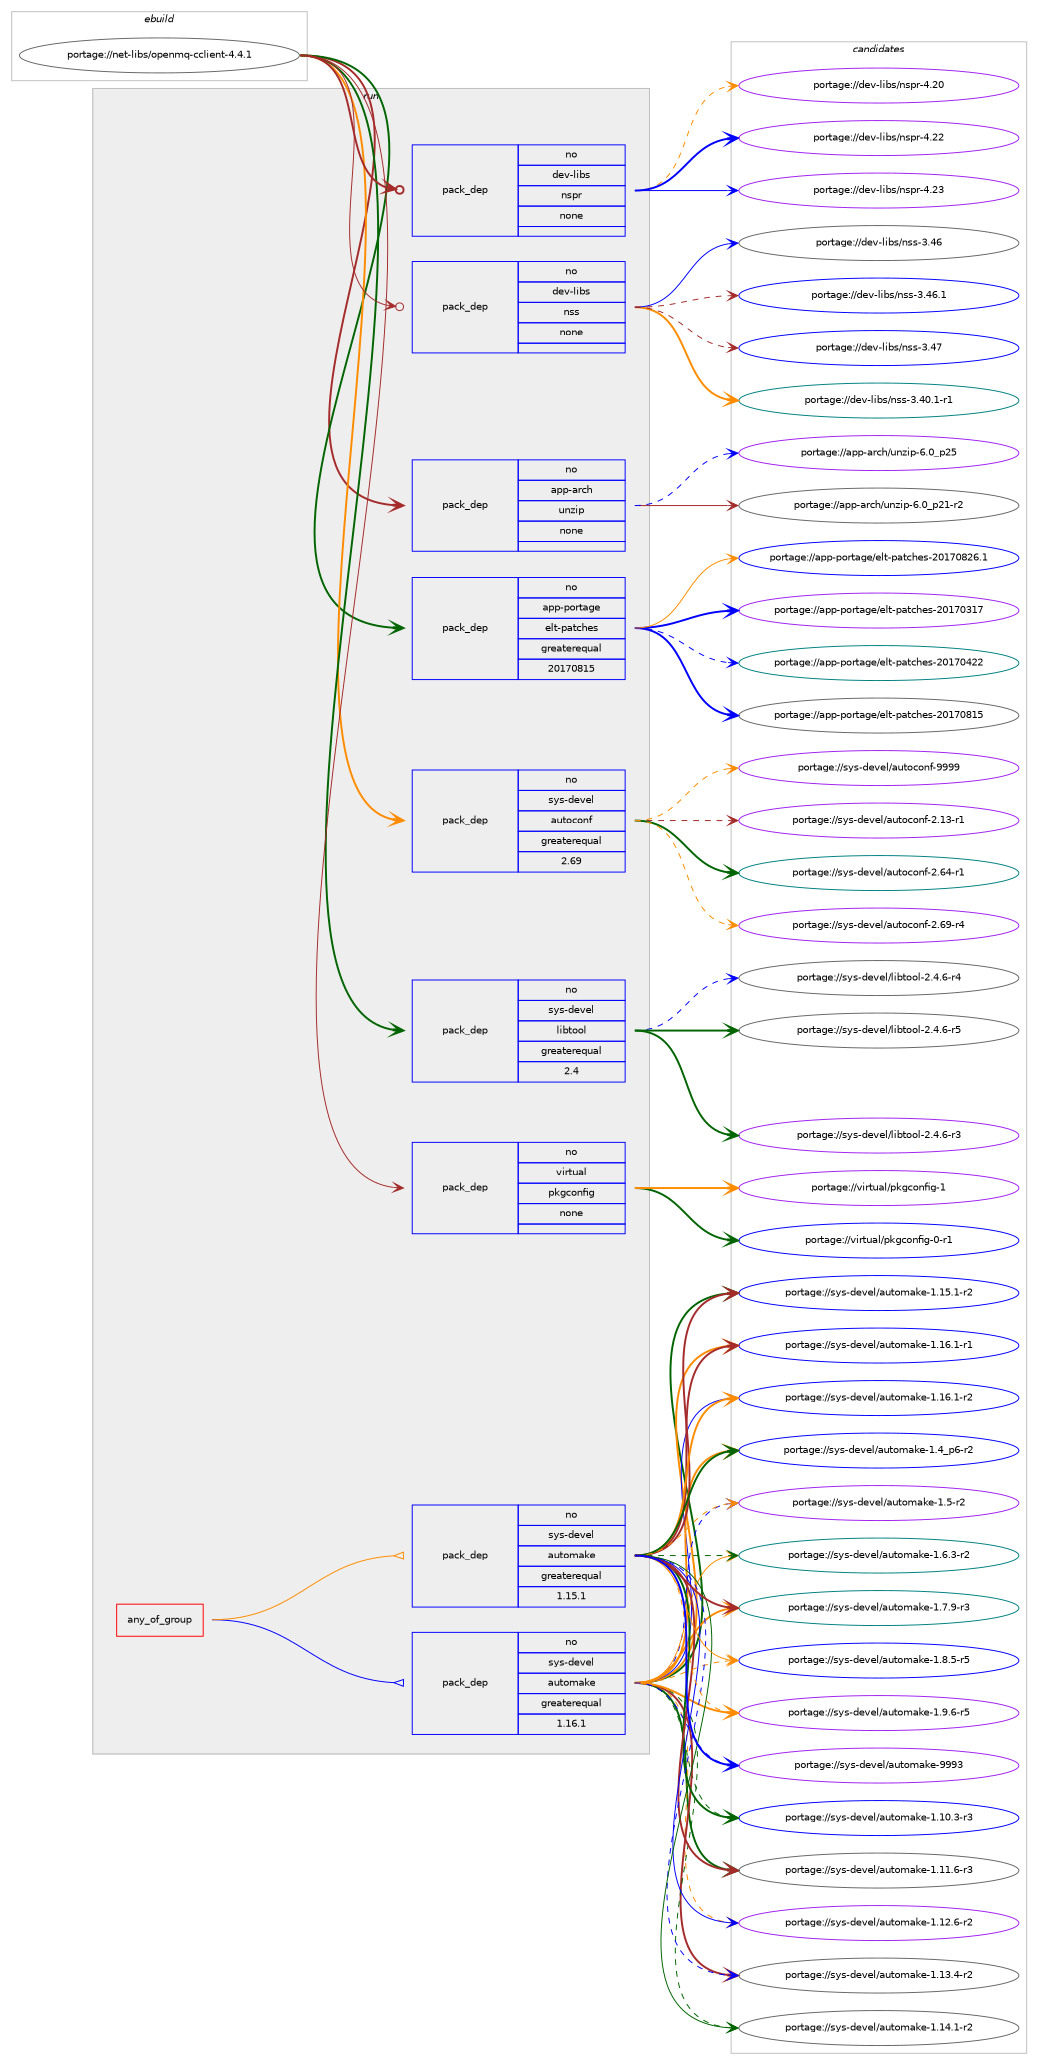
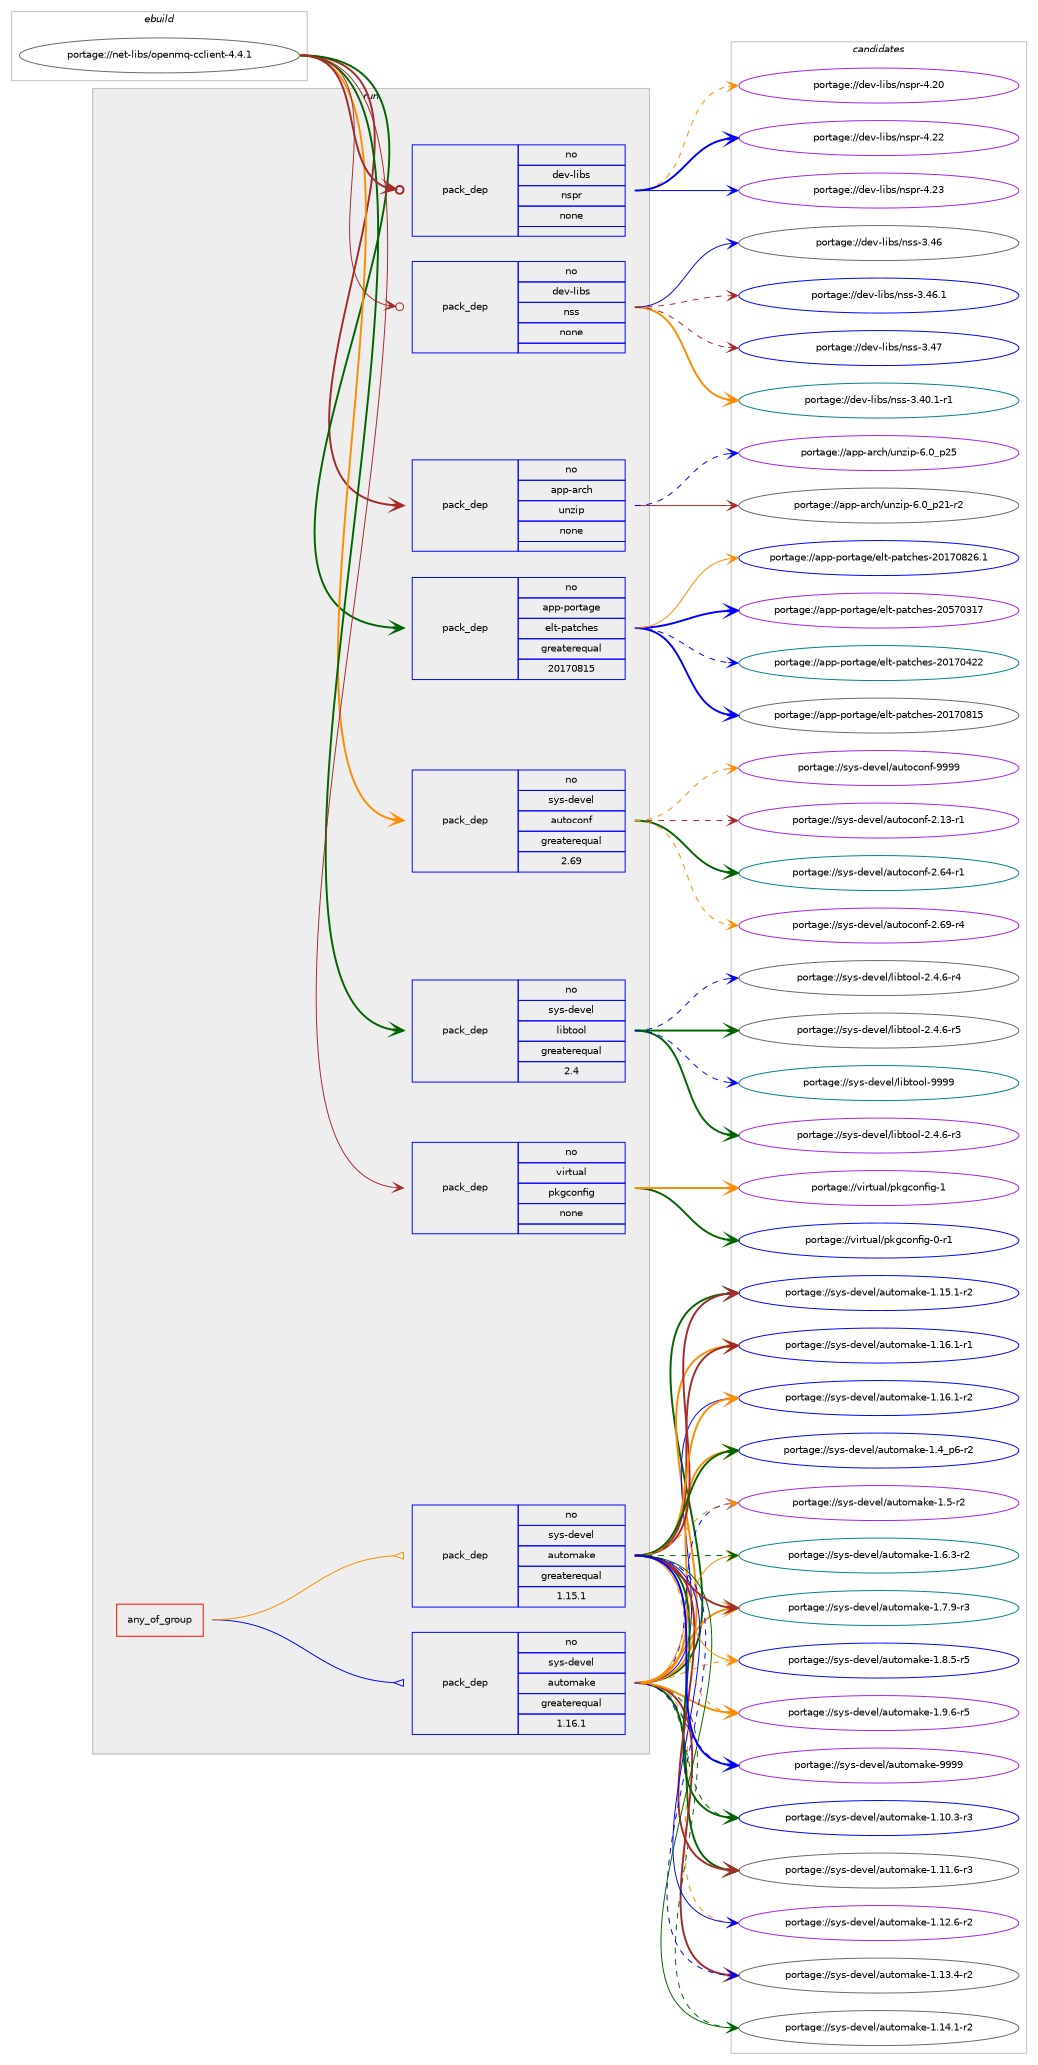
(879, 611) -> (879, 611)
none -> (879, 1083)
(879, 1766) -> (879, 1766)
